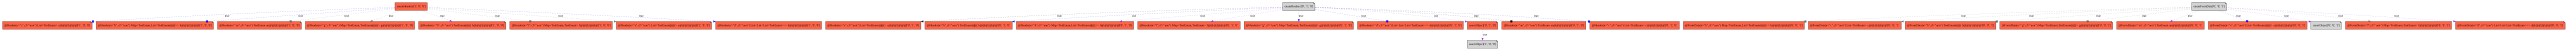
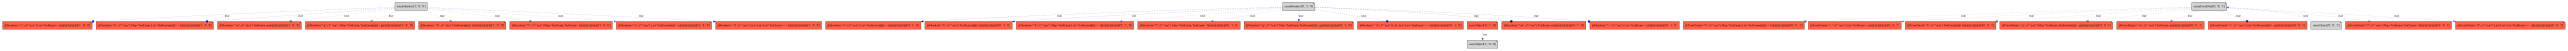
(411, 6) -> (411, 6)
(1390, 13) -> none
(2268, 15) -> (2286, 14)
